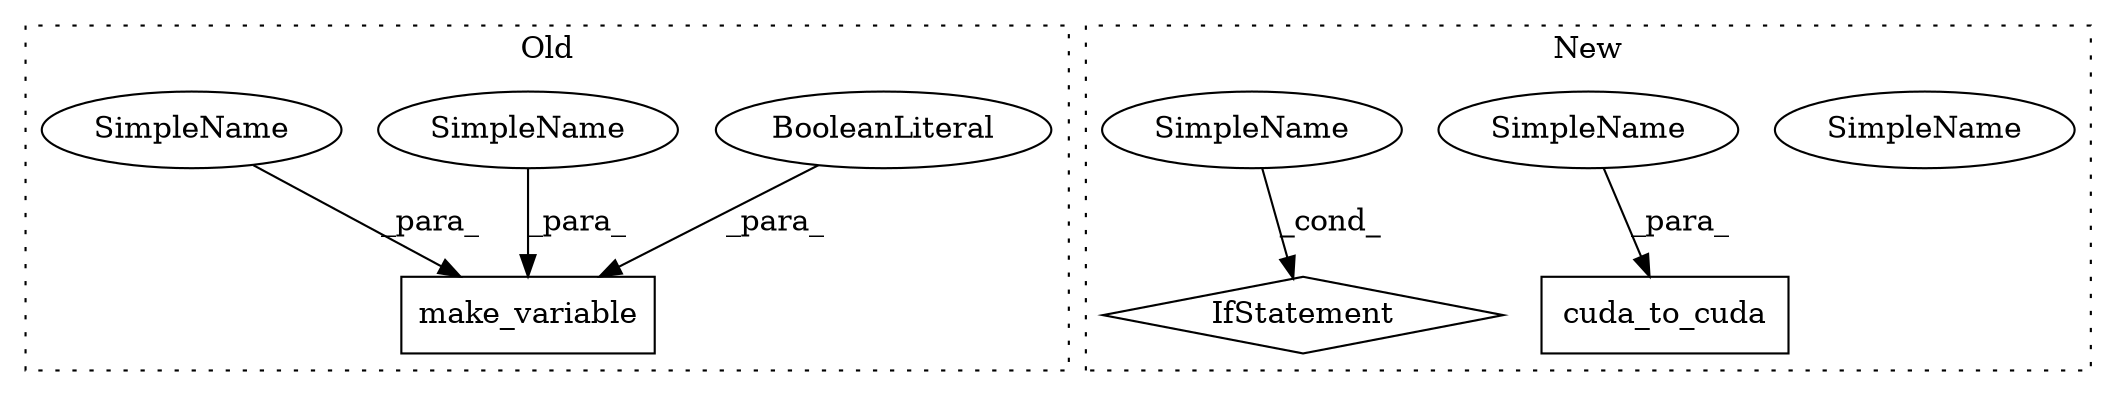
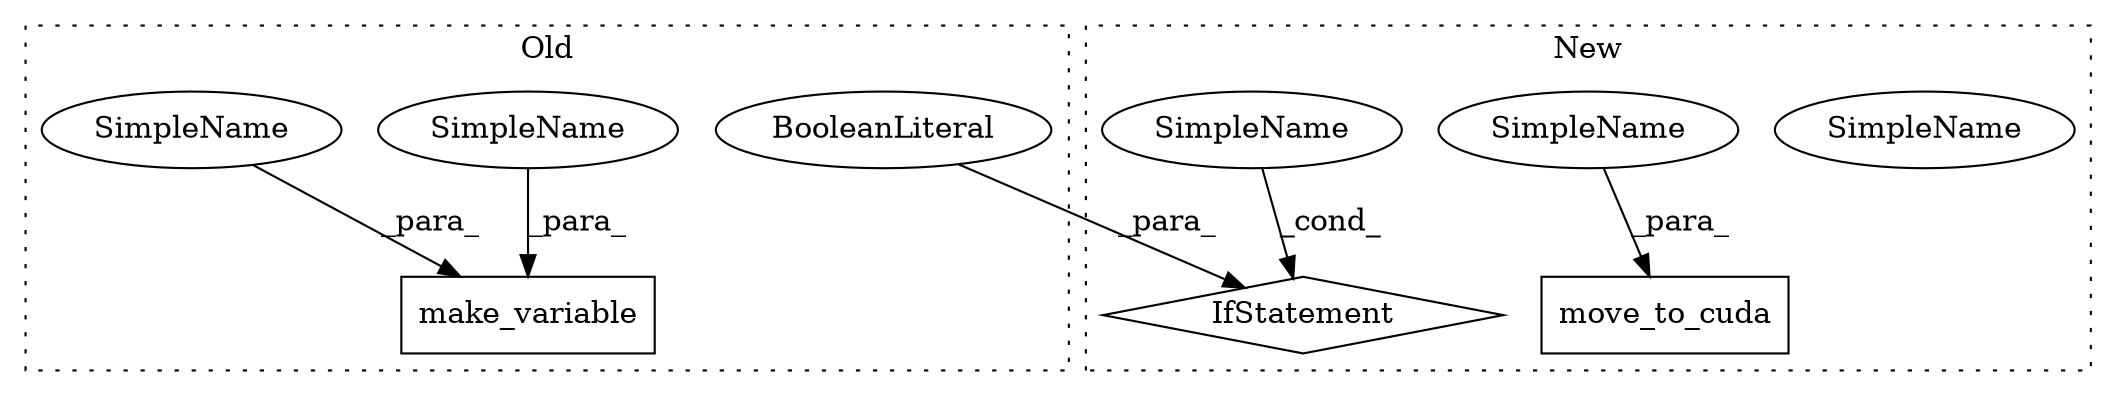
(719, 216) -> (1105, 227)
(1665, 315) -> (1665, 315)
